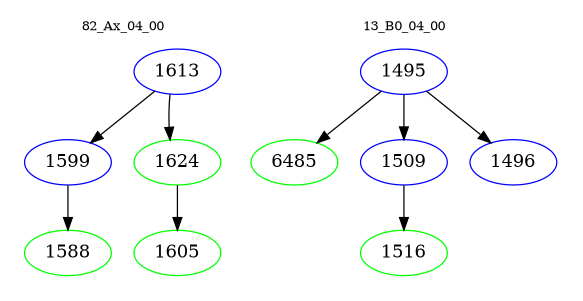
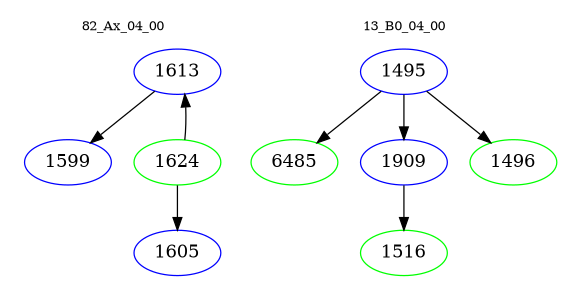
(169, 111) -> (186, 124)
(404, 162) -> (404, 162)
(513, 162) -> (513, 162)
(68, 253) -> none
(177, 253) -> (177, 253)
